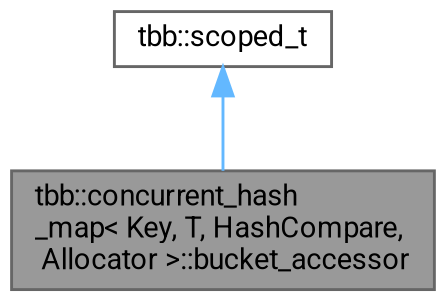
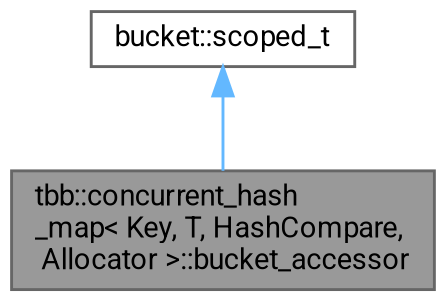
(223, 39) -> (223, 39)
